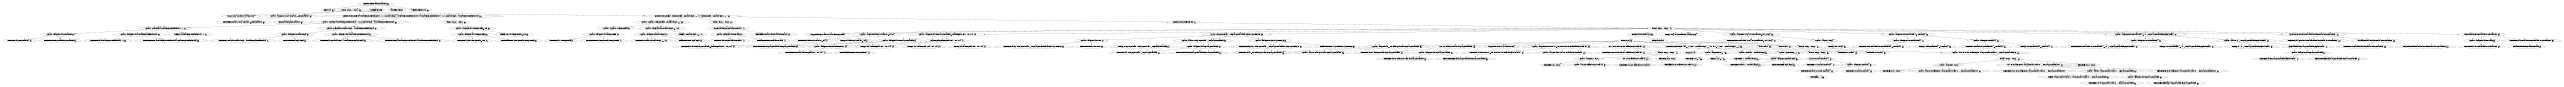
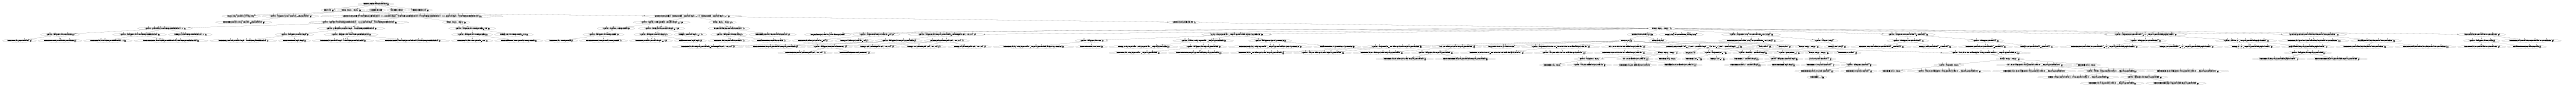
(291, 22) -> none
(1876, 53) -> none
